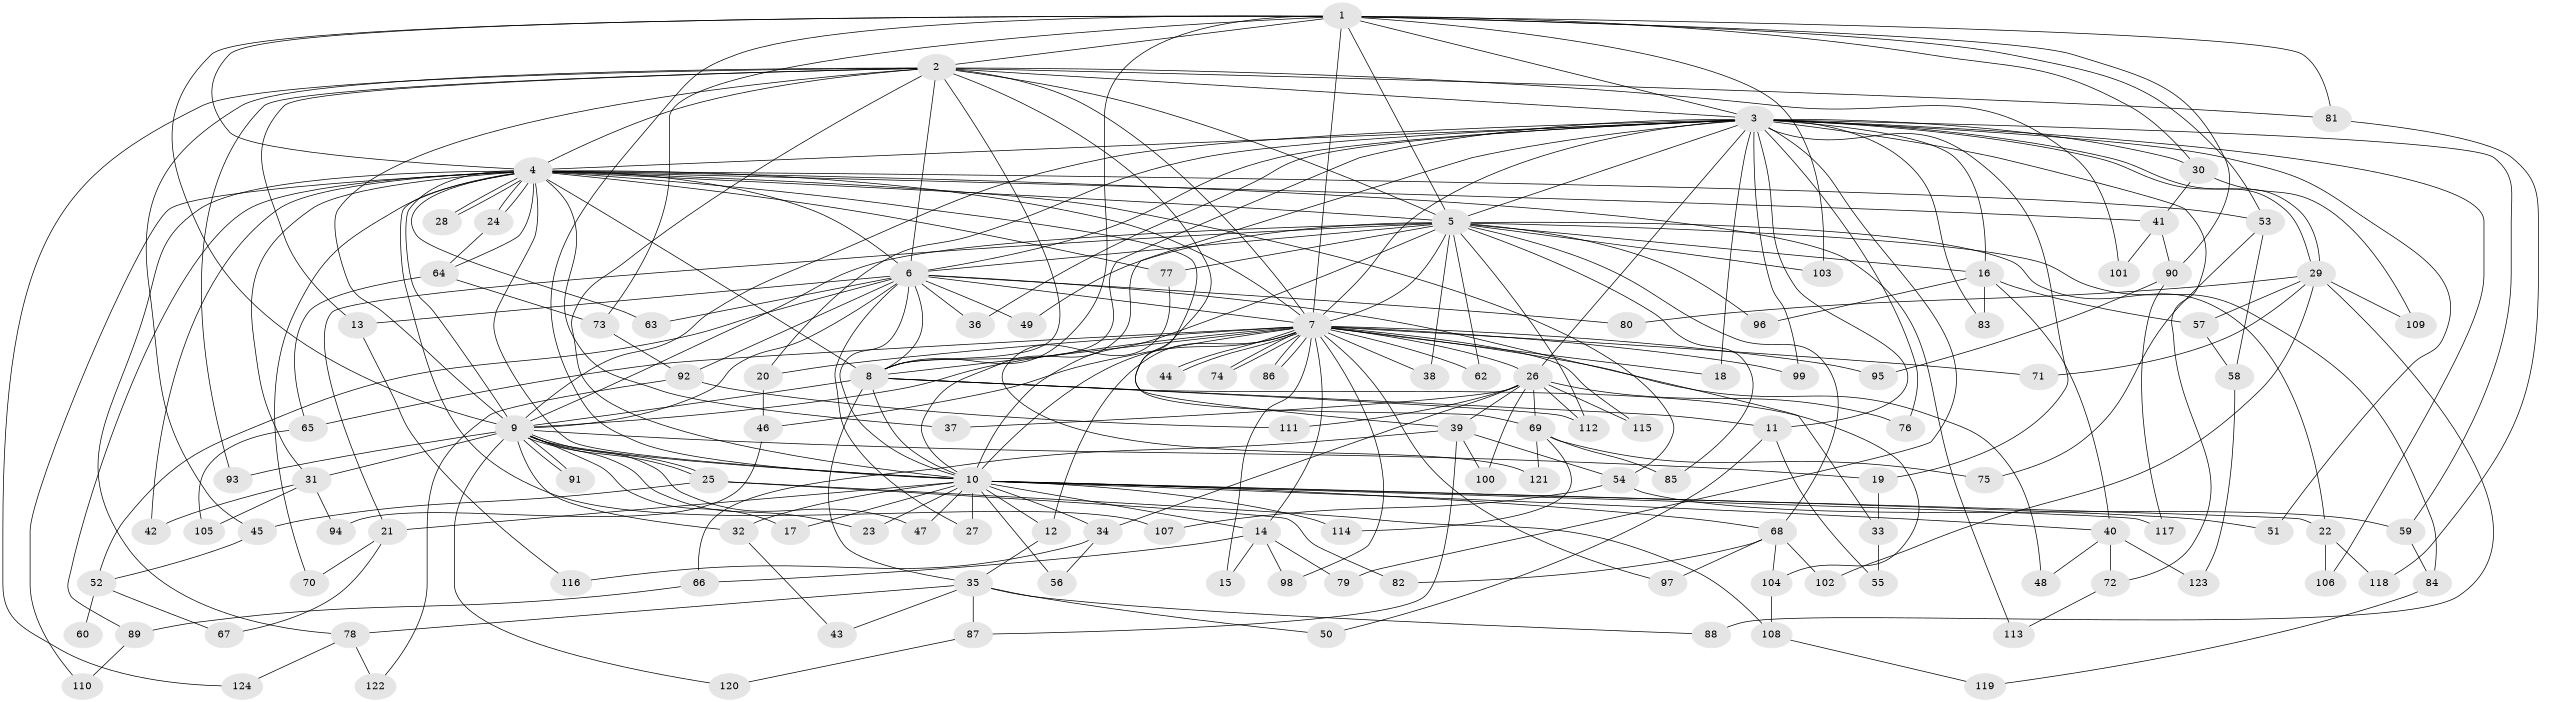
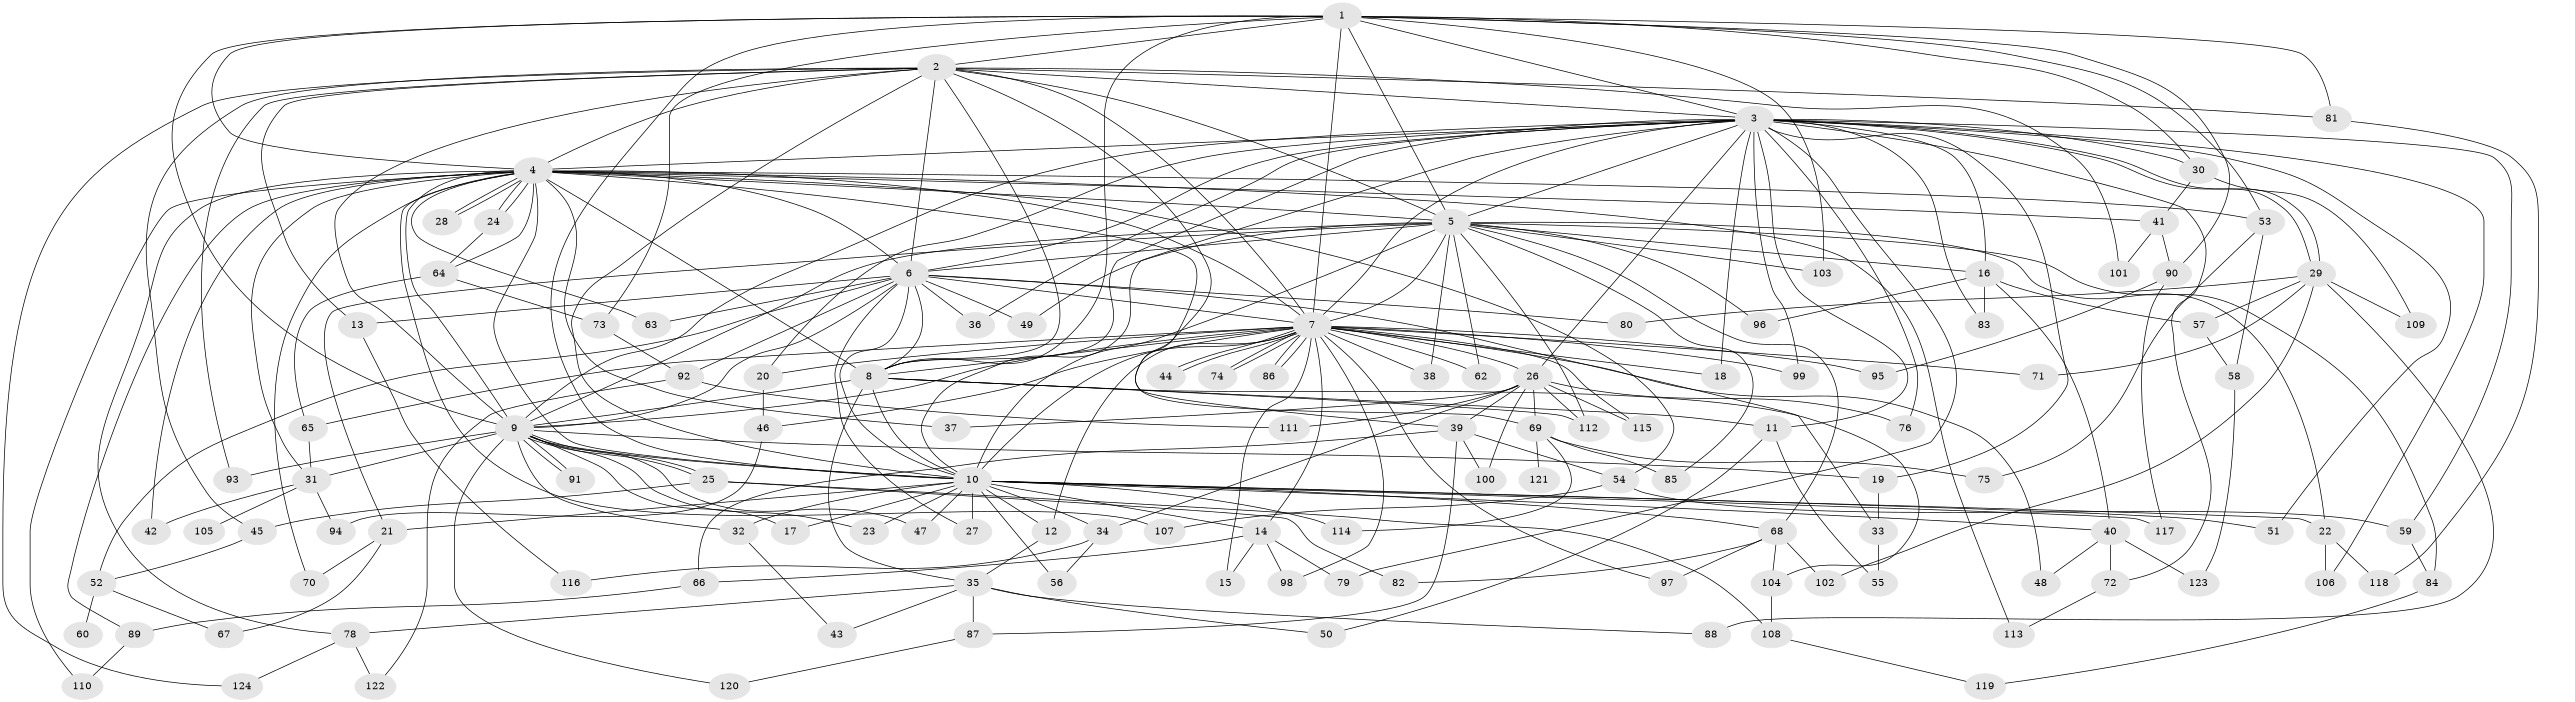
(1167, 274) -> none
(218, 456) -> (310, 454)
